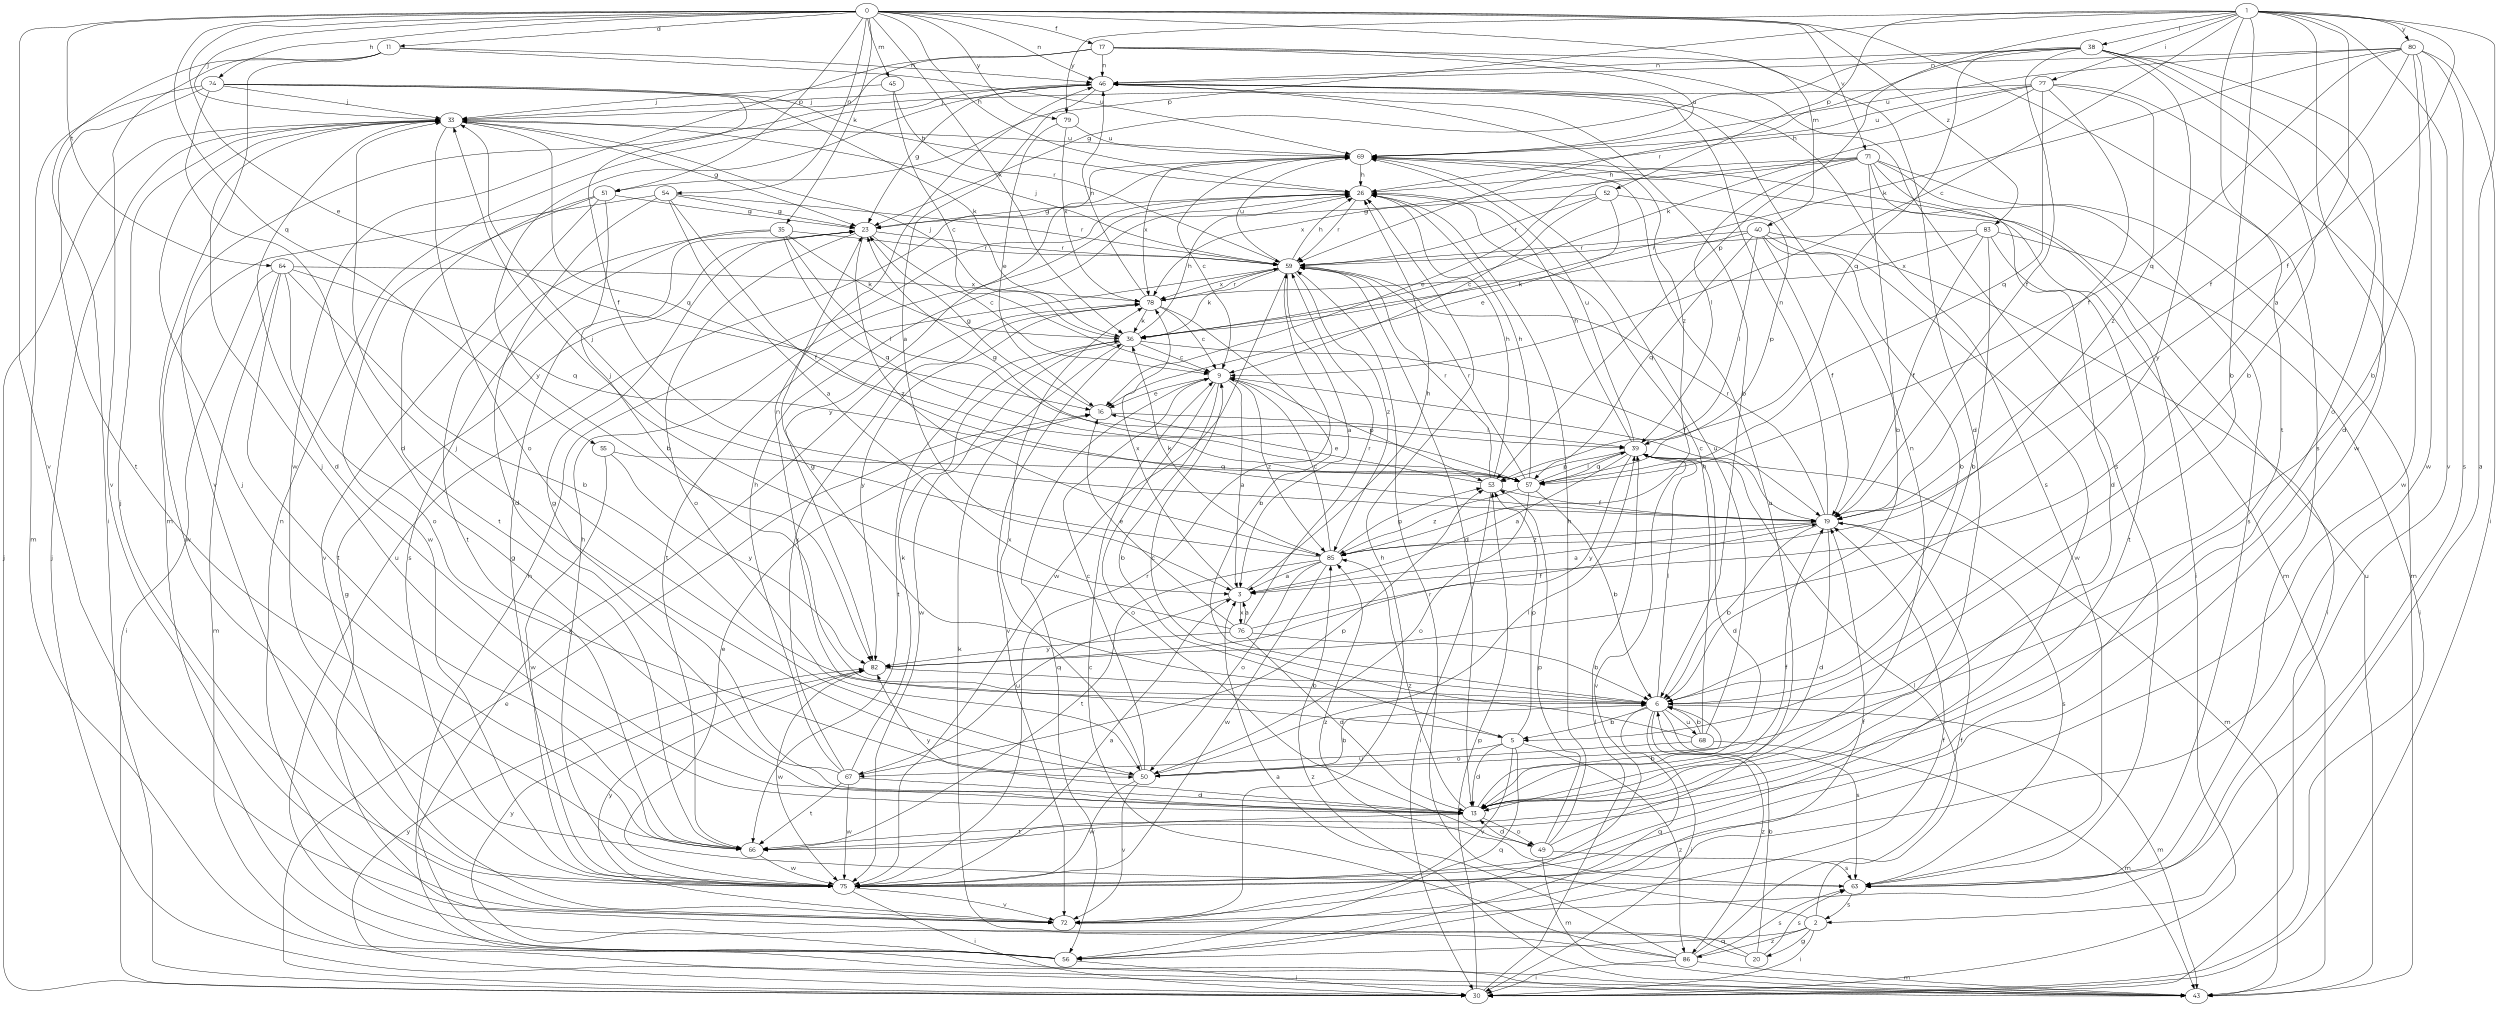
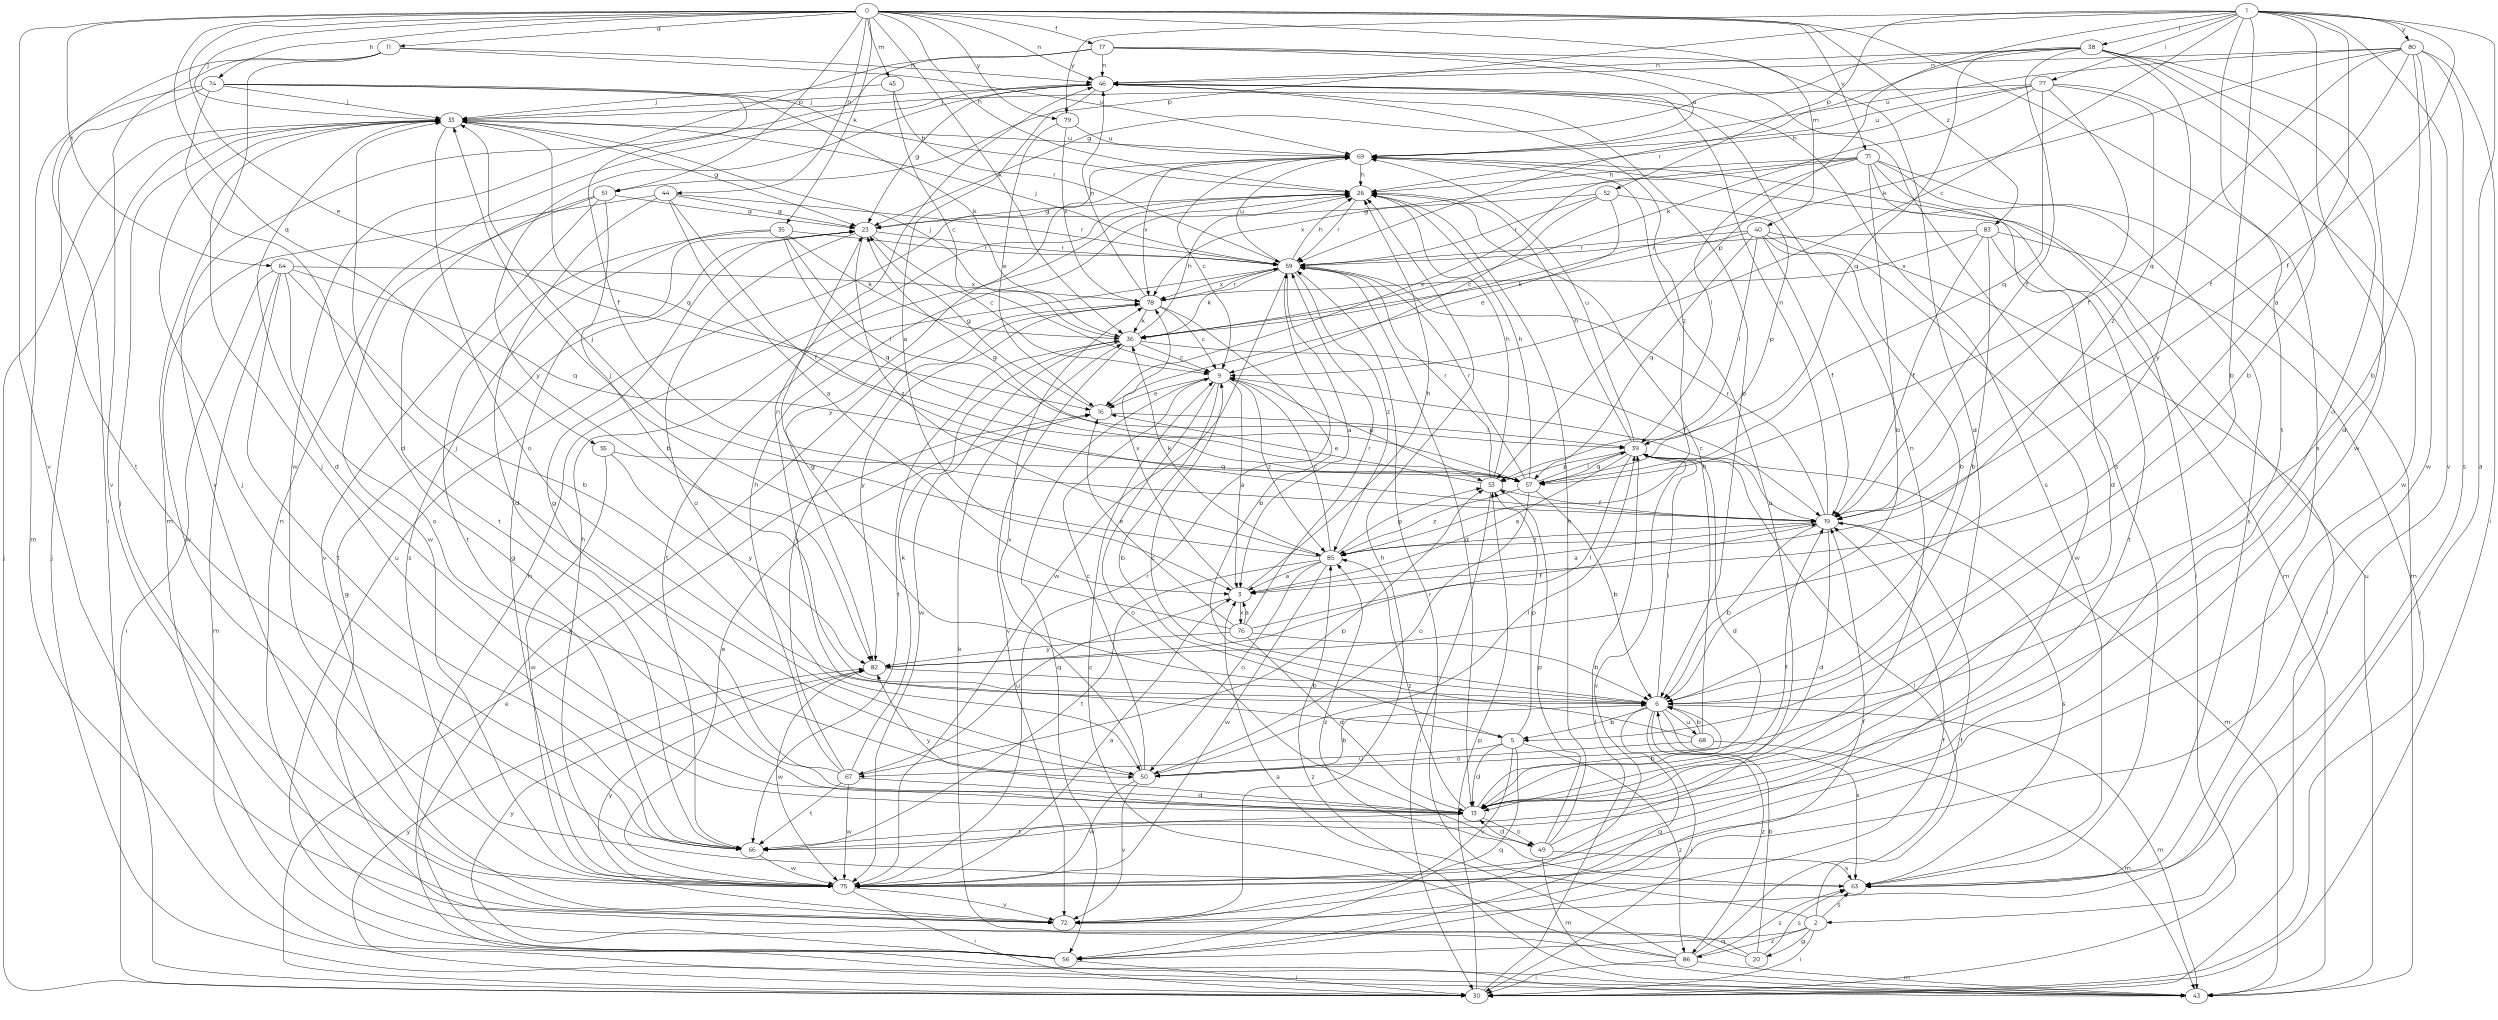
(666, 193) -> (666, 193)
(1666, 378) -> none
(1591, 558) -> (1591, 558)
(1843, 908) -> (1834, 906)
